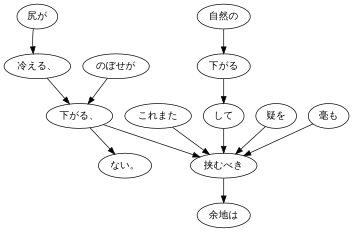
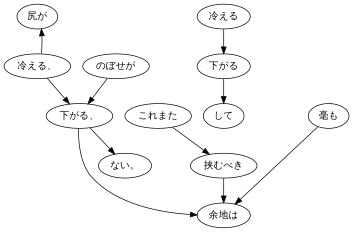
(224, 17) -> (224, 17)
(33, 38) -> (42, 45)
(276, 116) -> none
(224, 137) -> none
(282, 138) -> (279, 163)
(148, 140) -> (114, 195)
